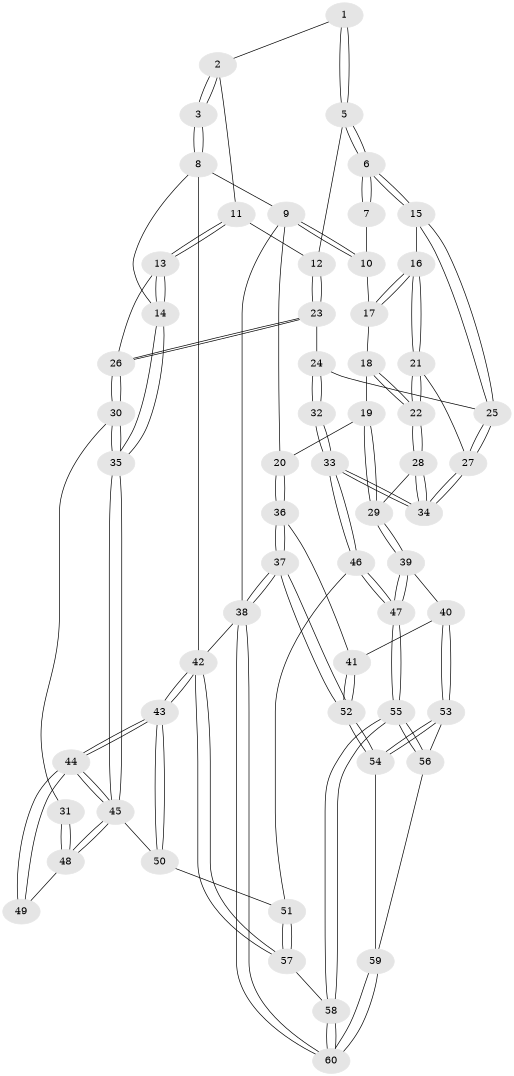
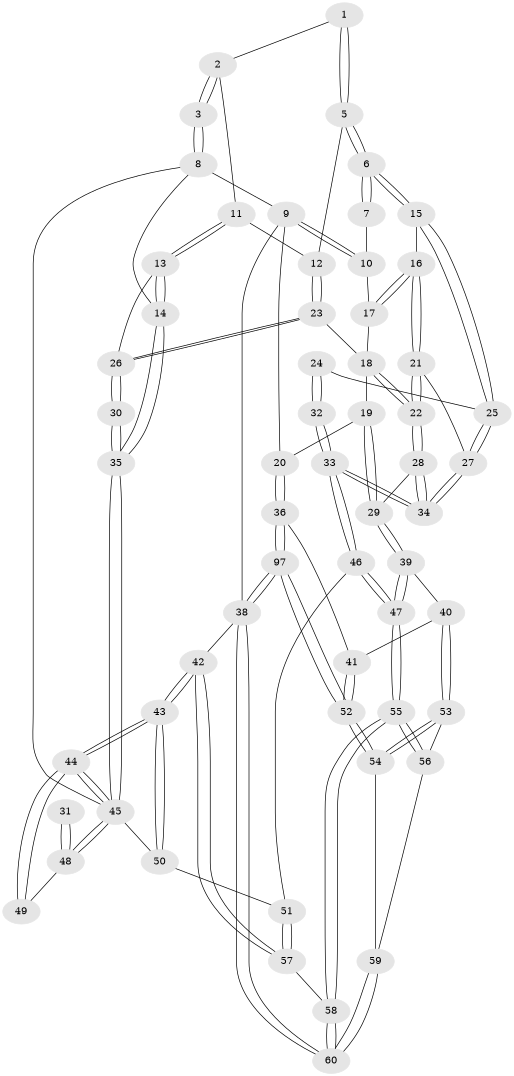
(317, 339) -> (342, 339)
(199, 414) -> (33, 457)
(280, 563) -> (280, 563)
(59, 608) -> none
